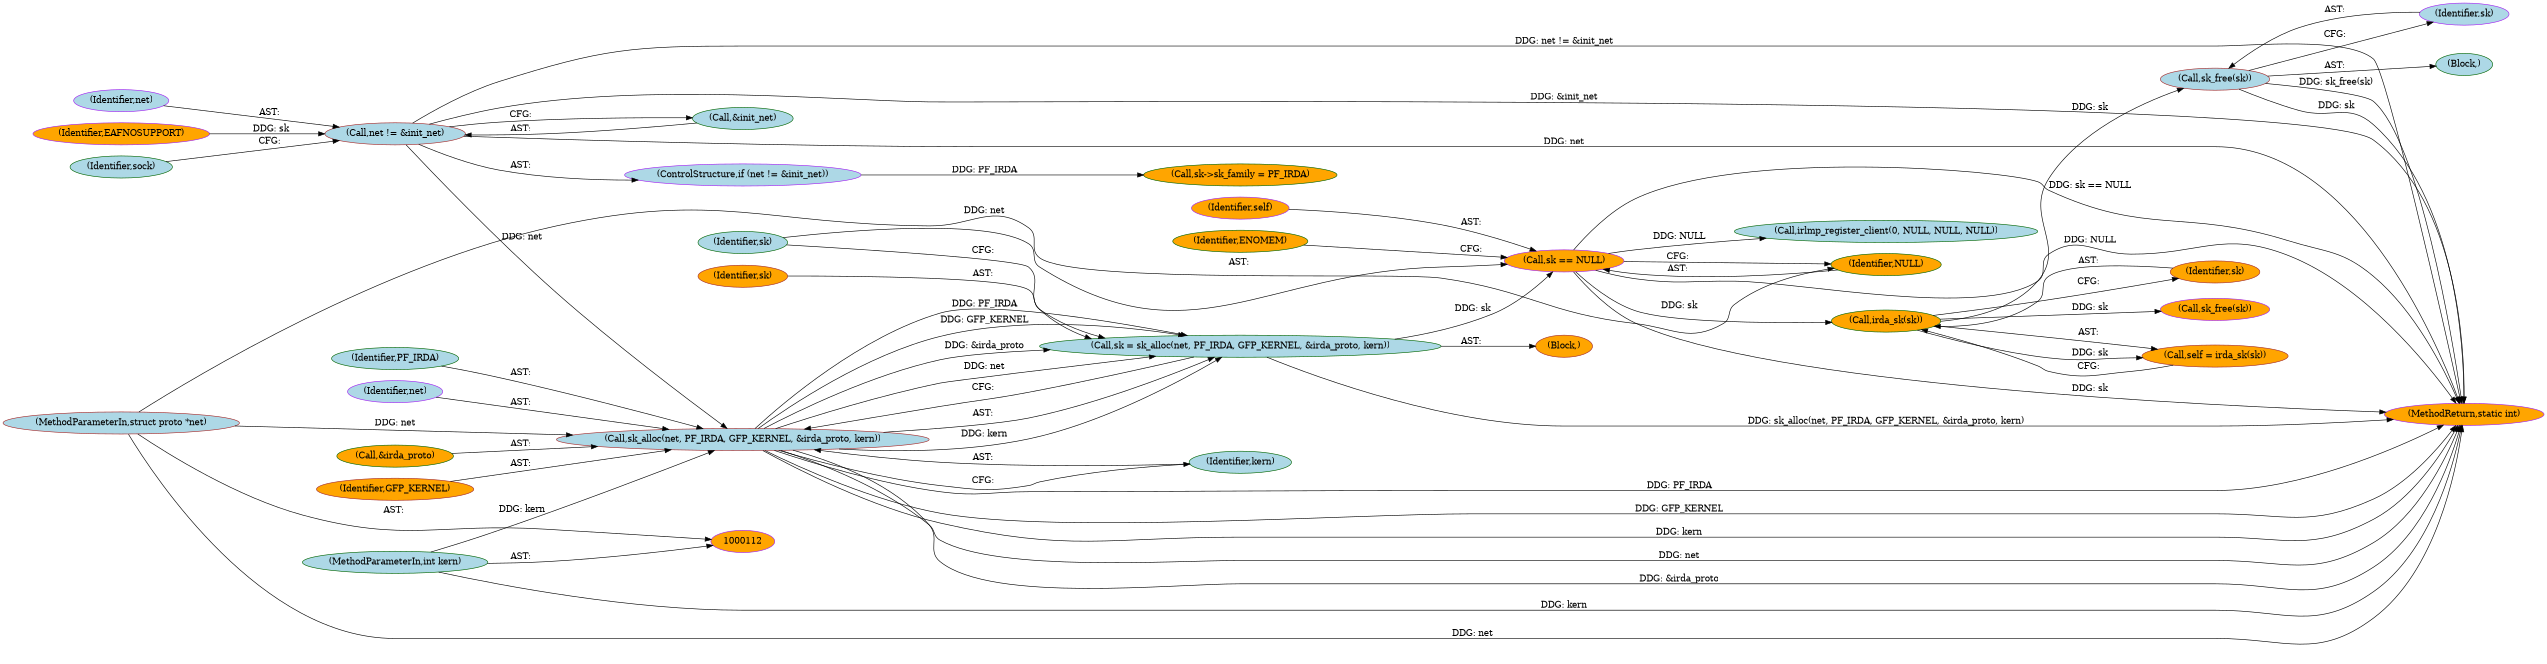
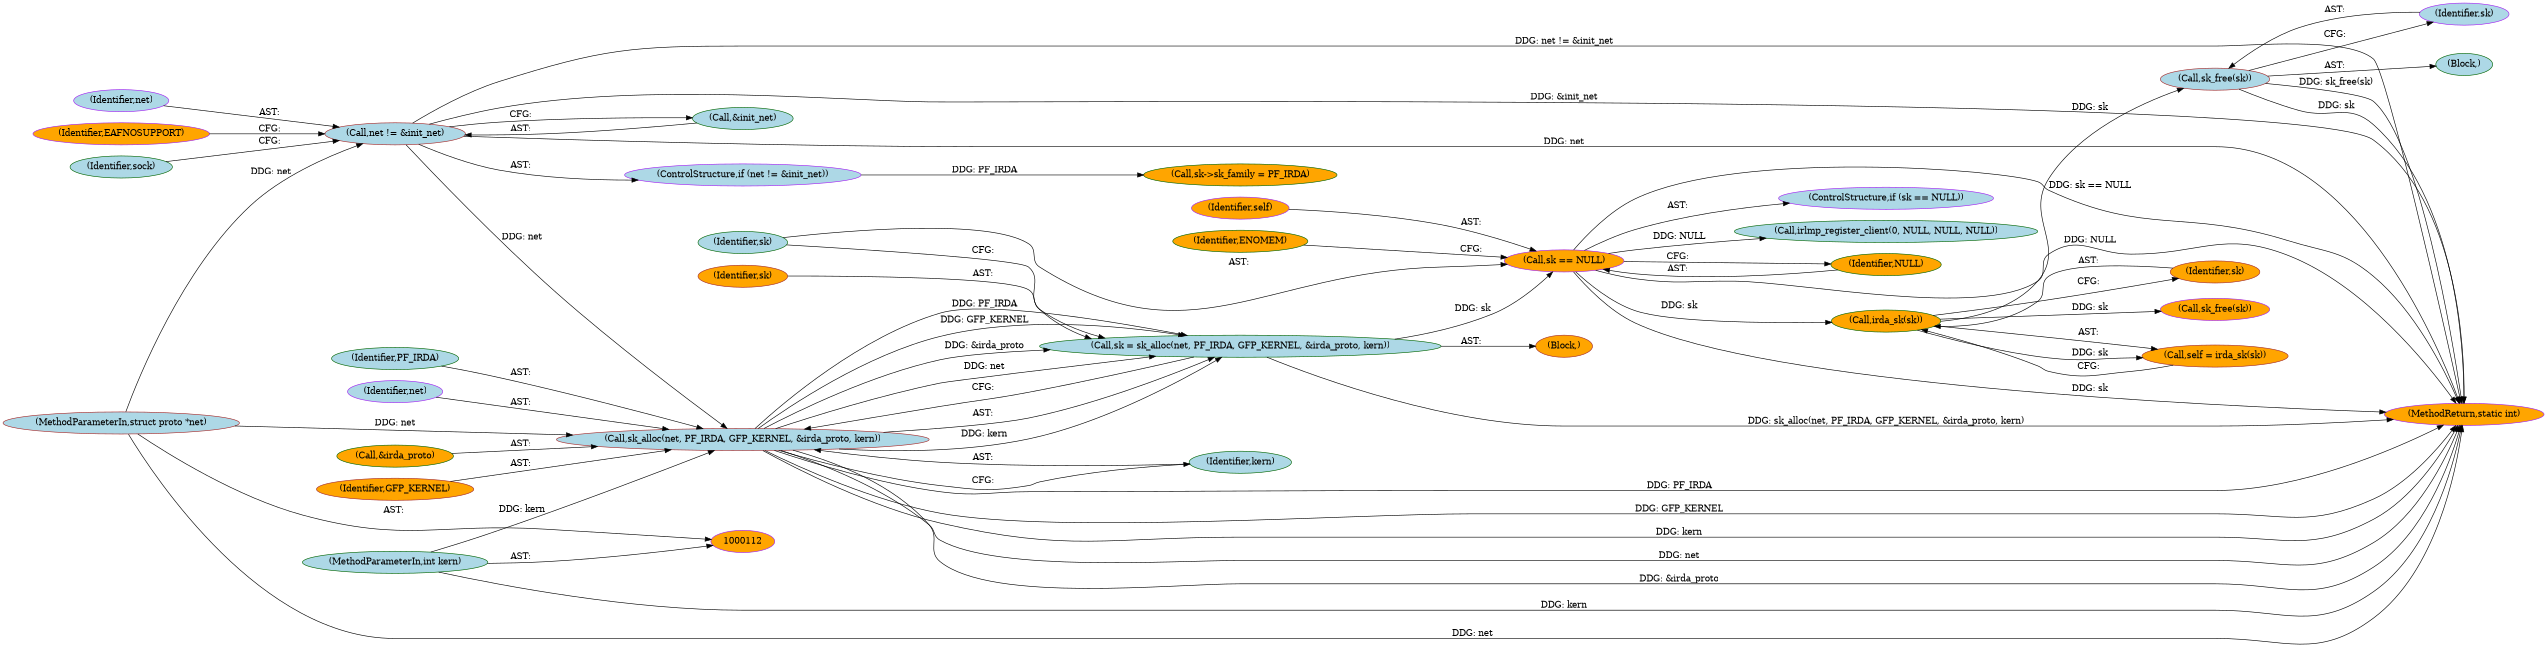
(271, 129) -> (271, 129)
none -> (1886, 198)
(988, 217) -> (211, 251)
